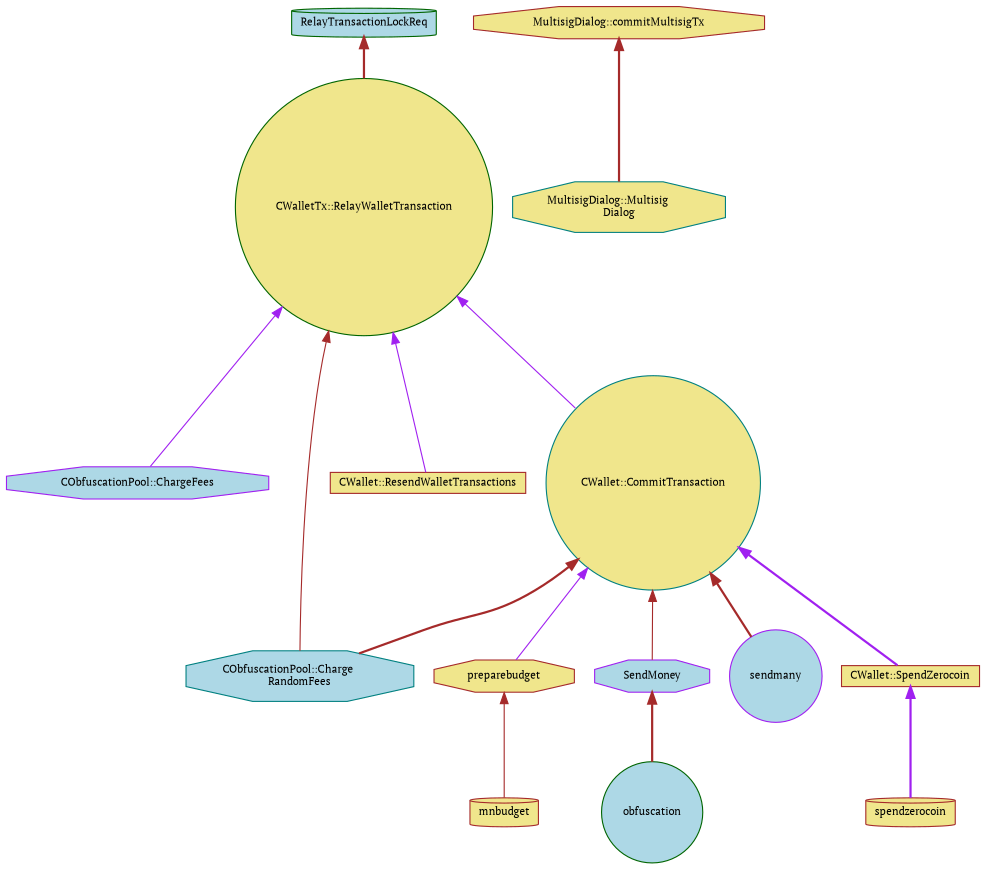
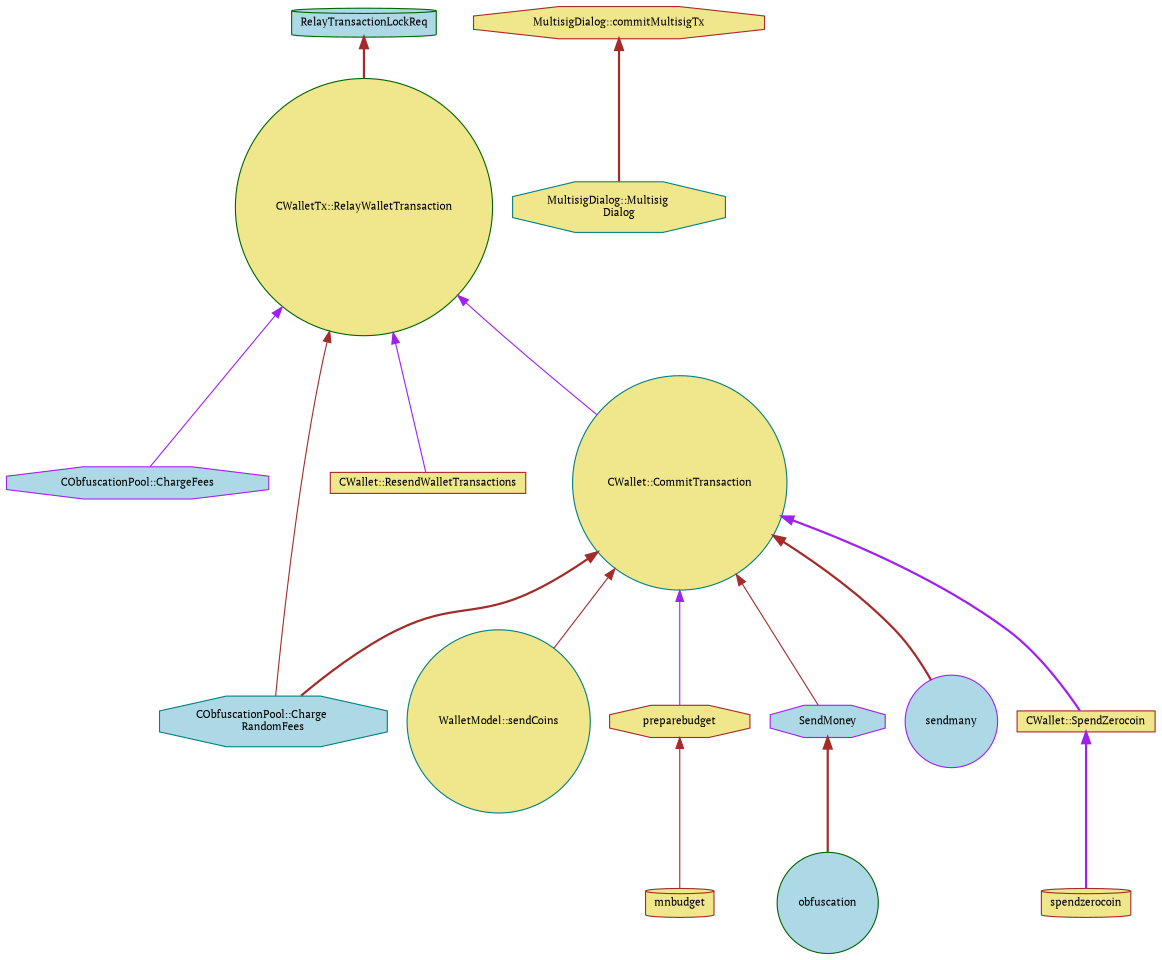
none -> (499, 721)
